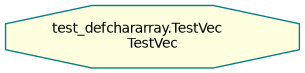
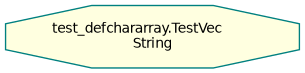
(152, 37) -> (152, 37)
